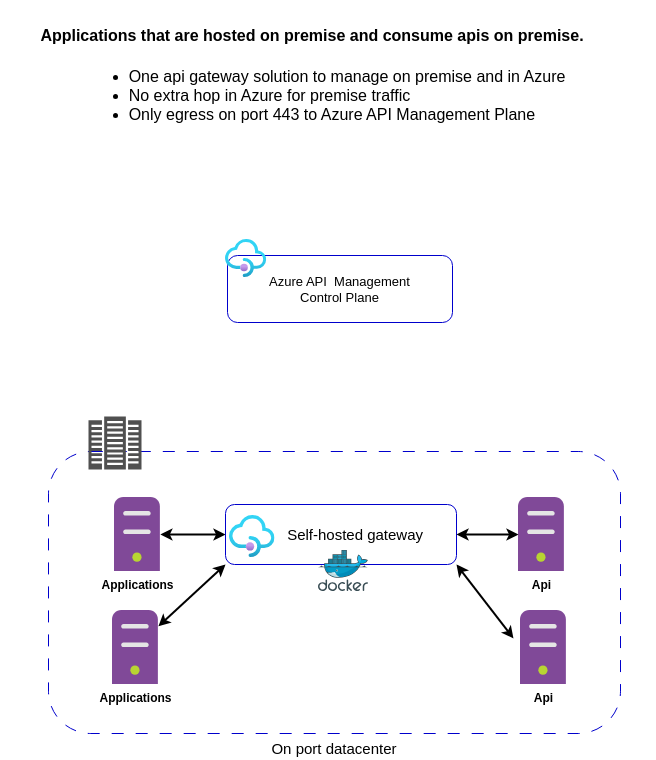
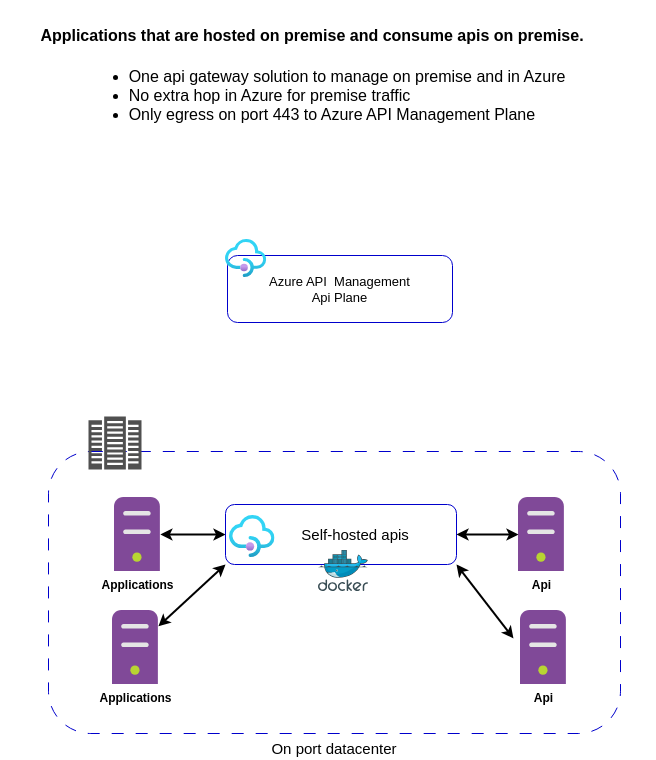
(340, 290) -> (340, 290)
(341, 535) -> (341, 535)
